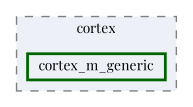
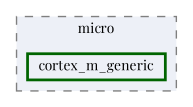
(96, 30) -> (96, 30)
